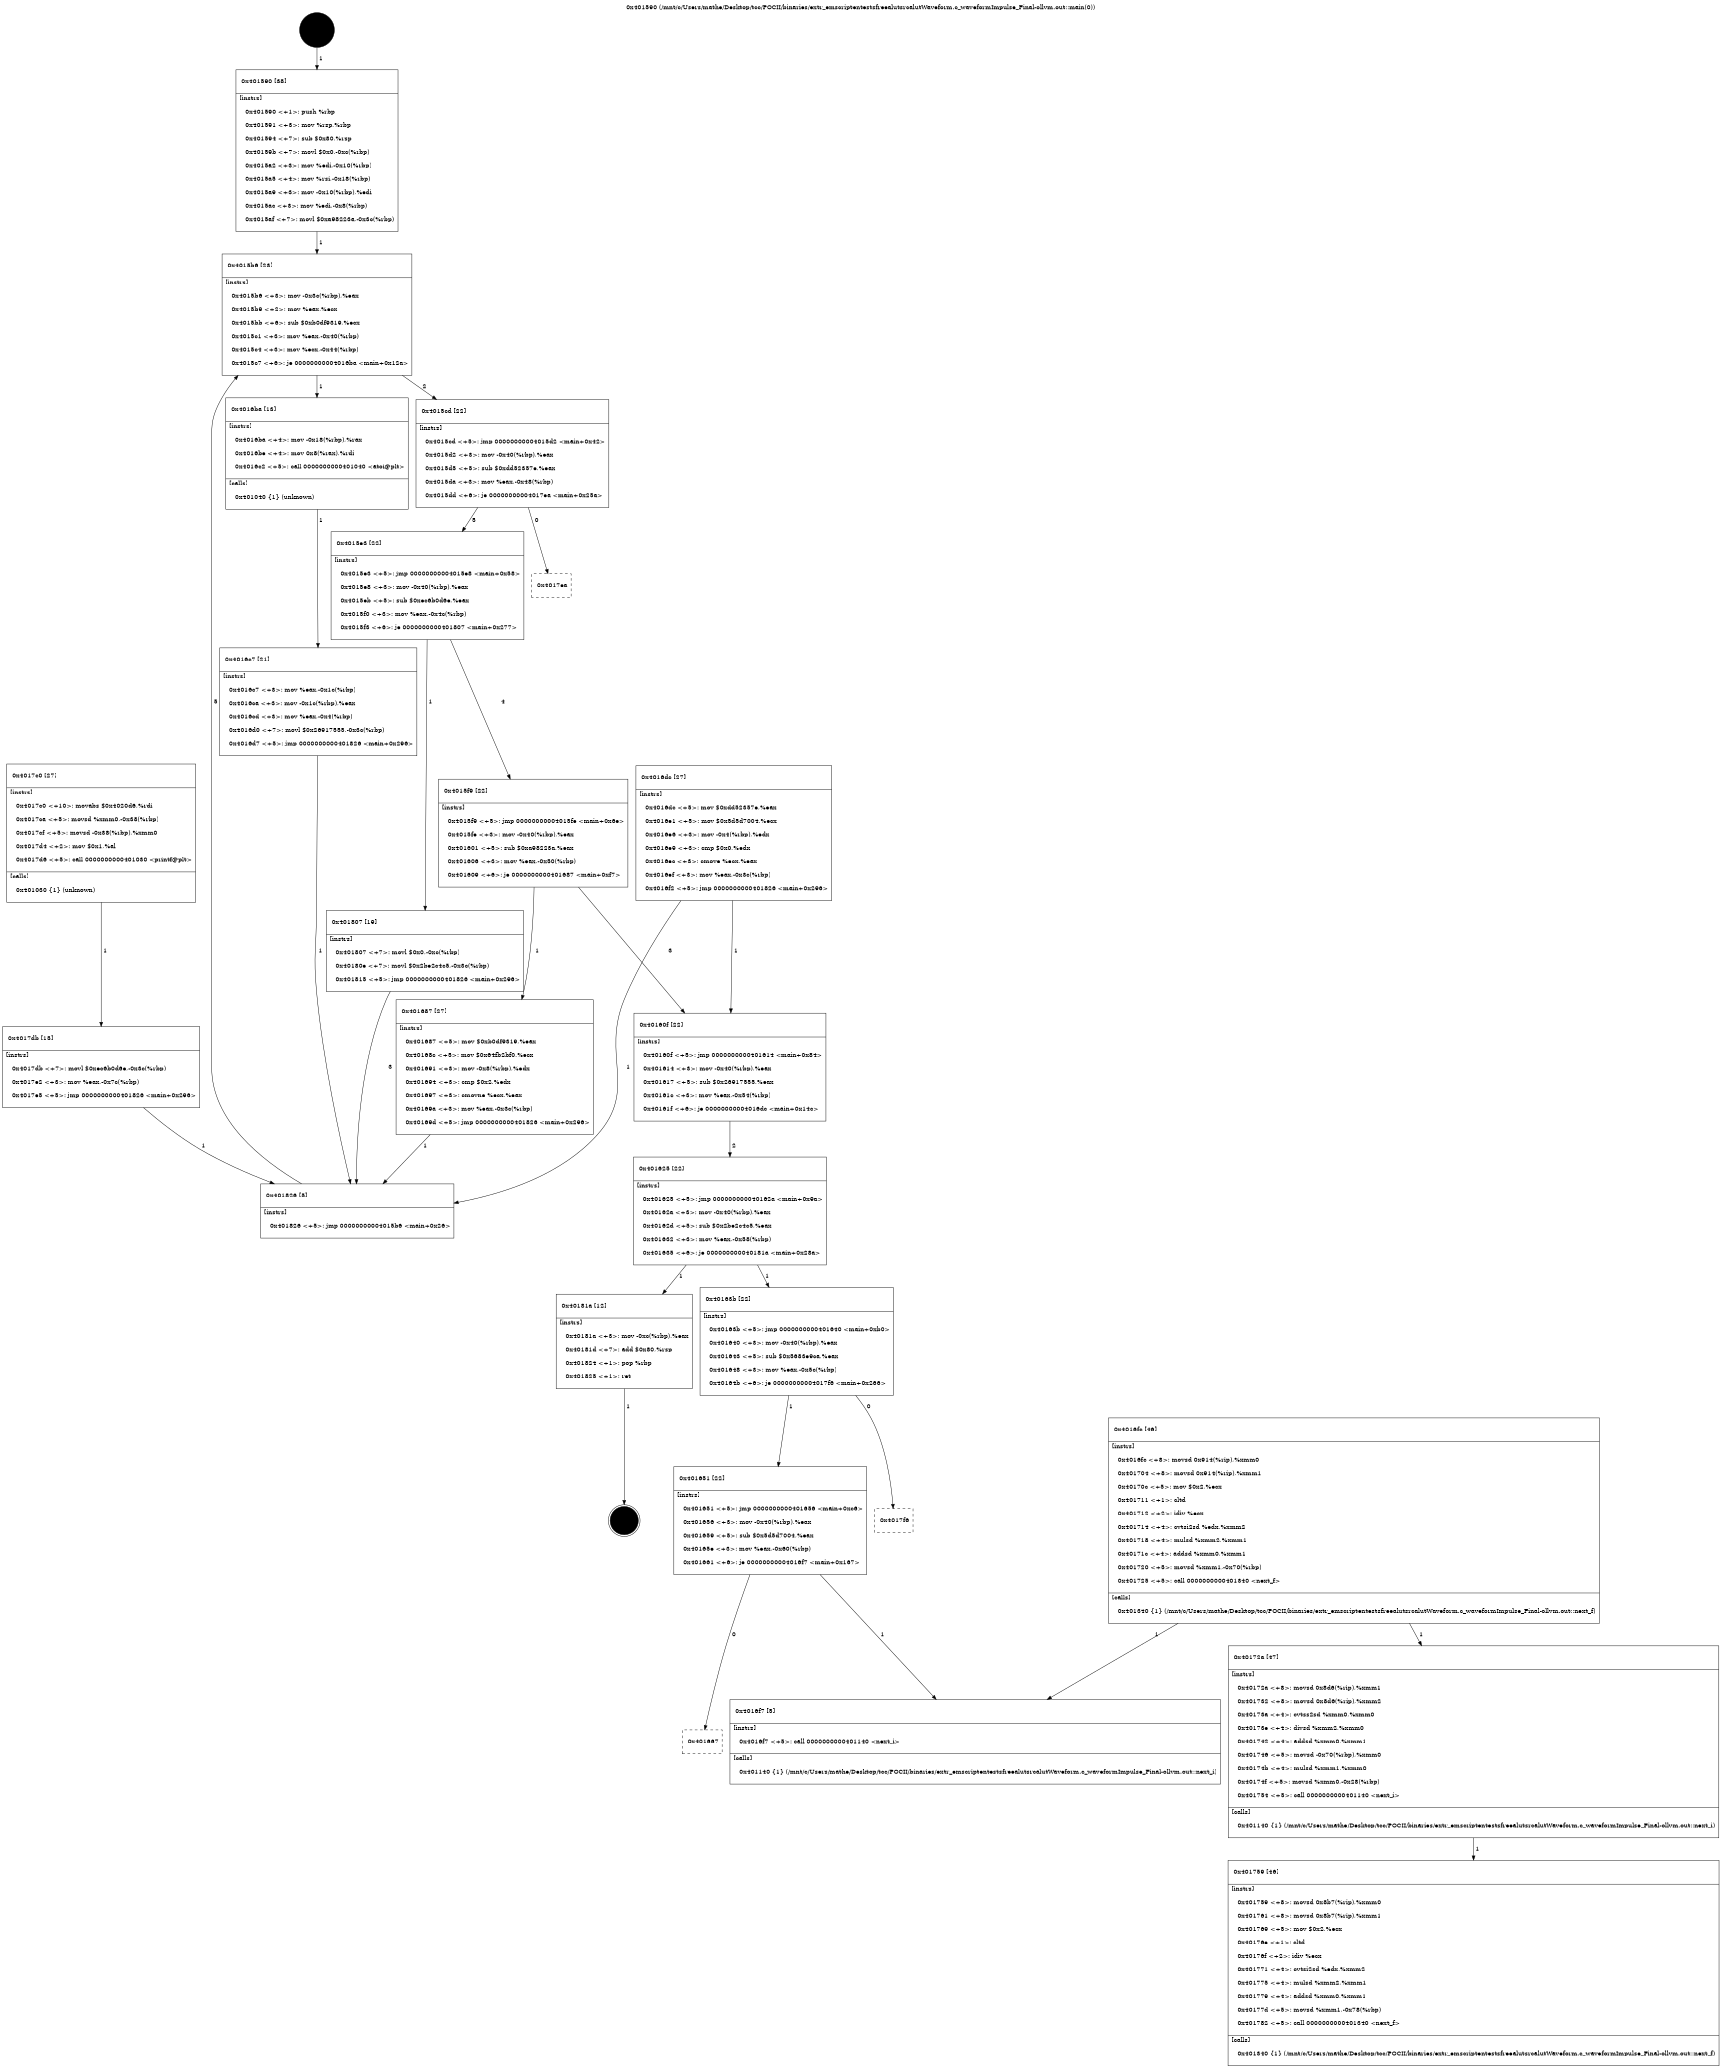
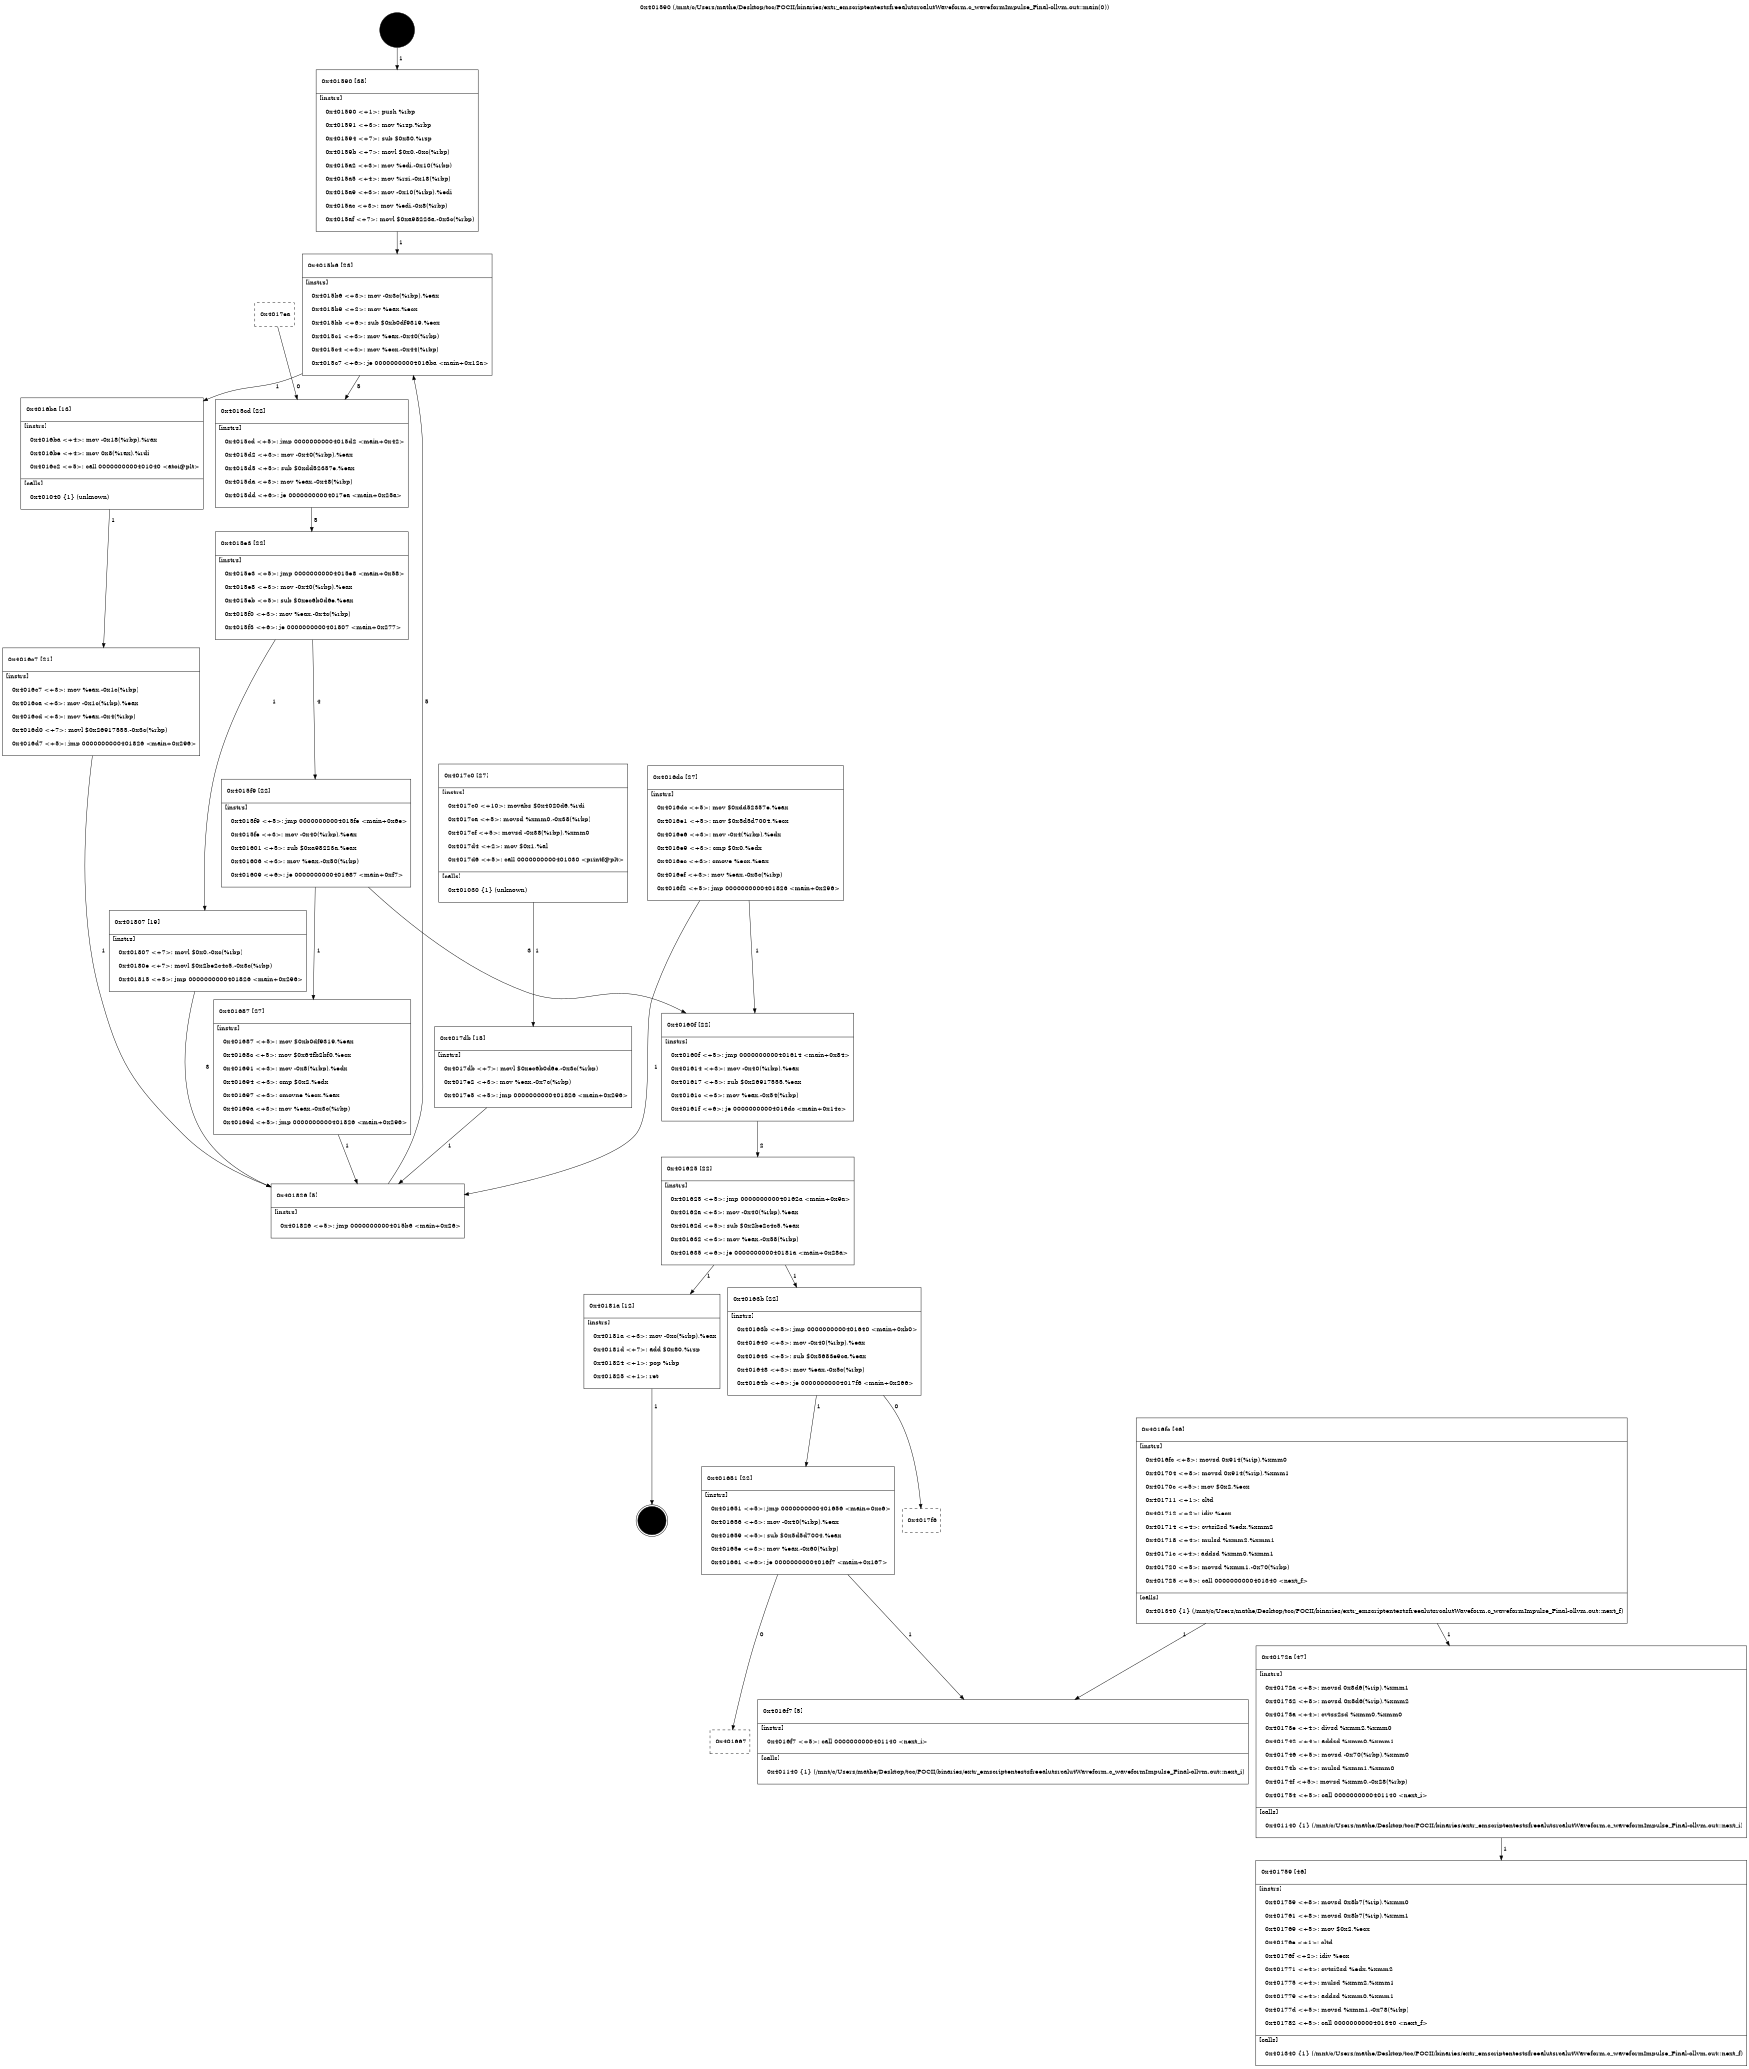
(424, 387) -> (358, 387)
(538, 538) -> (287, 361)
